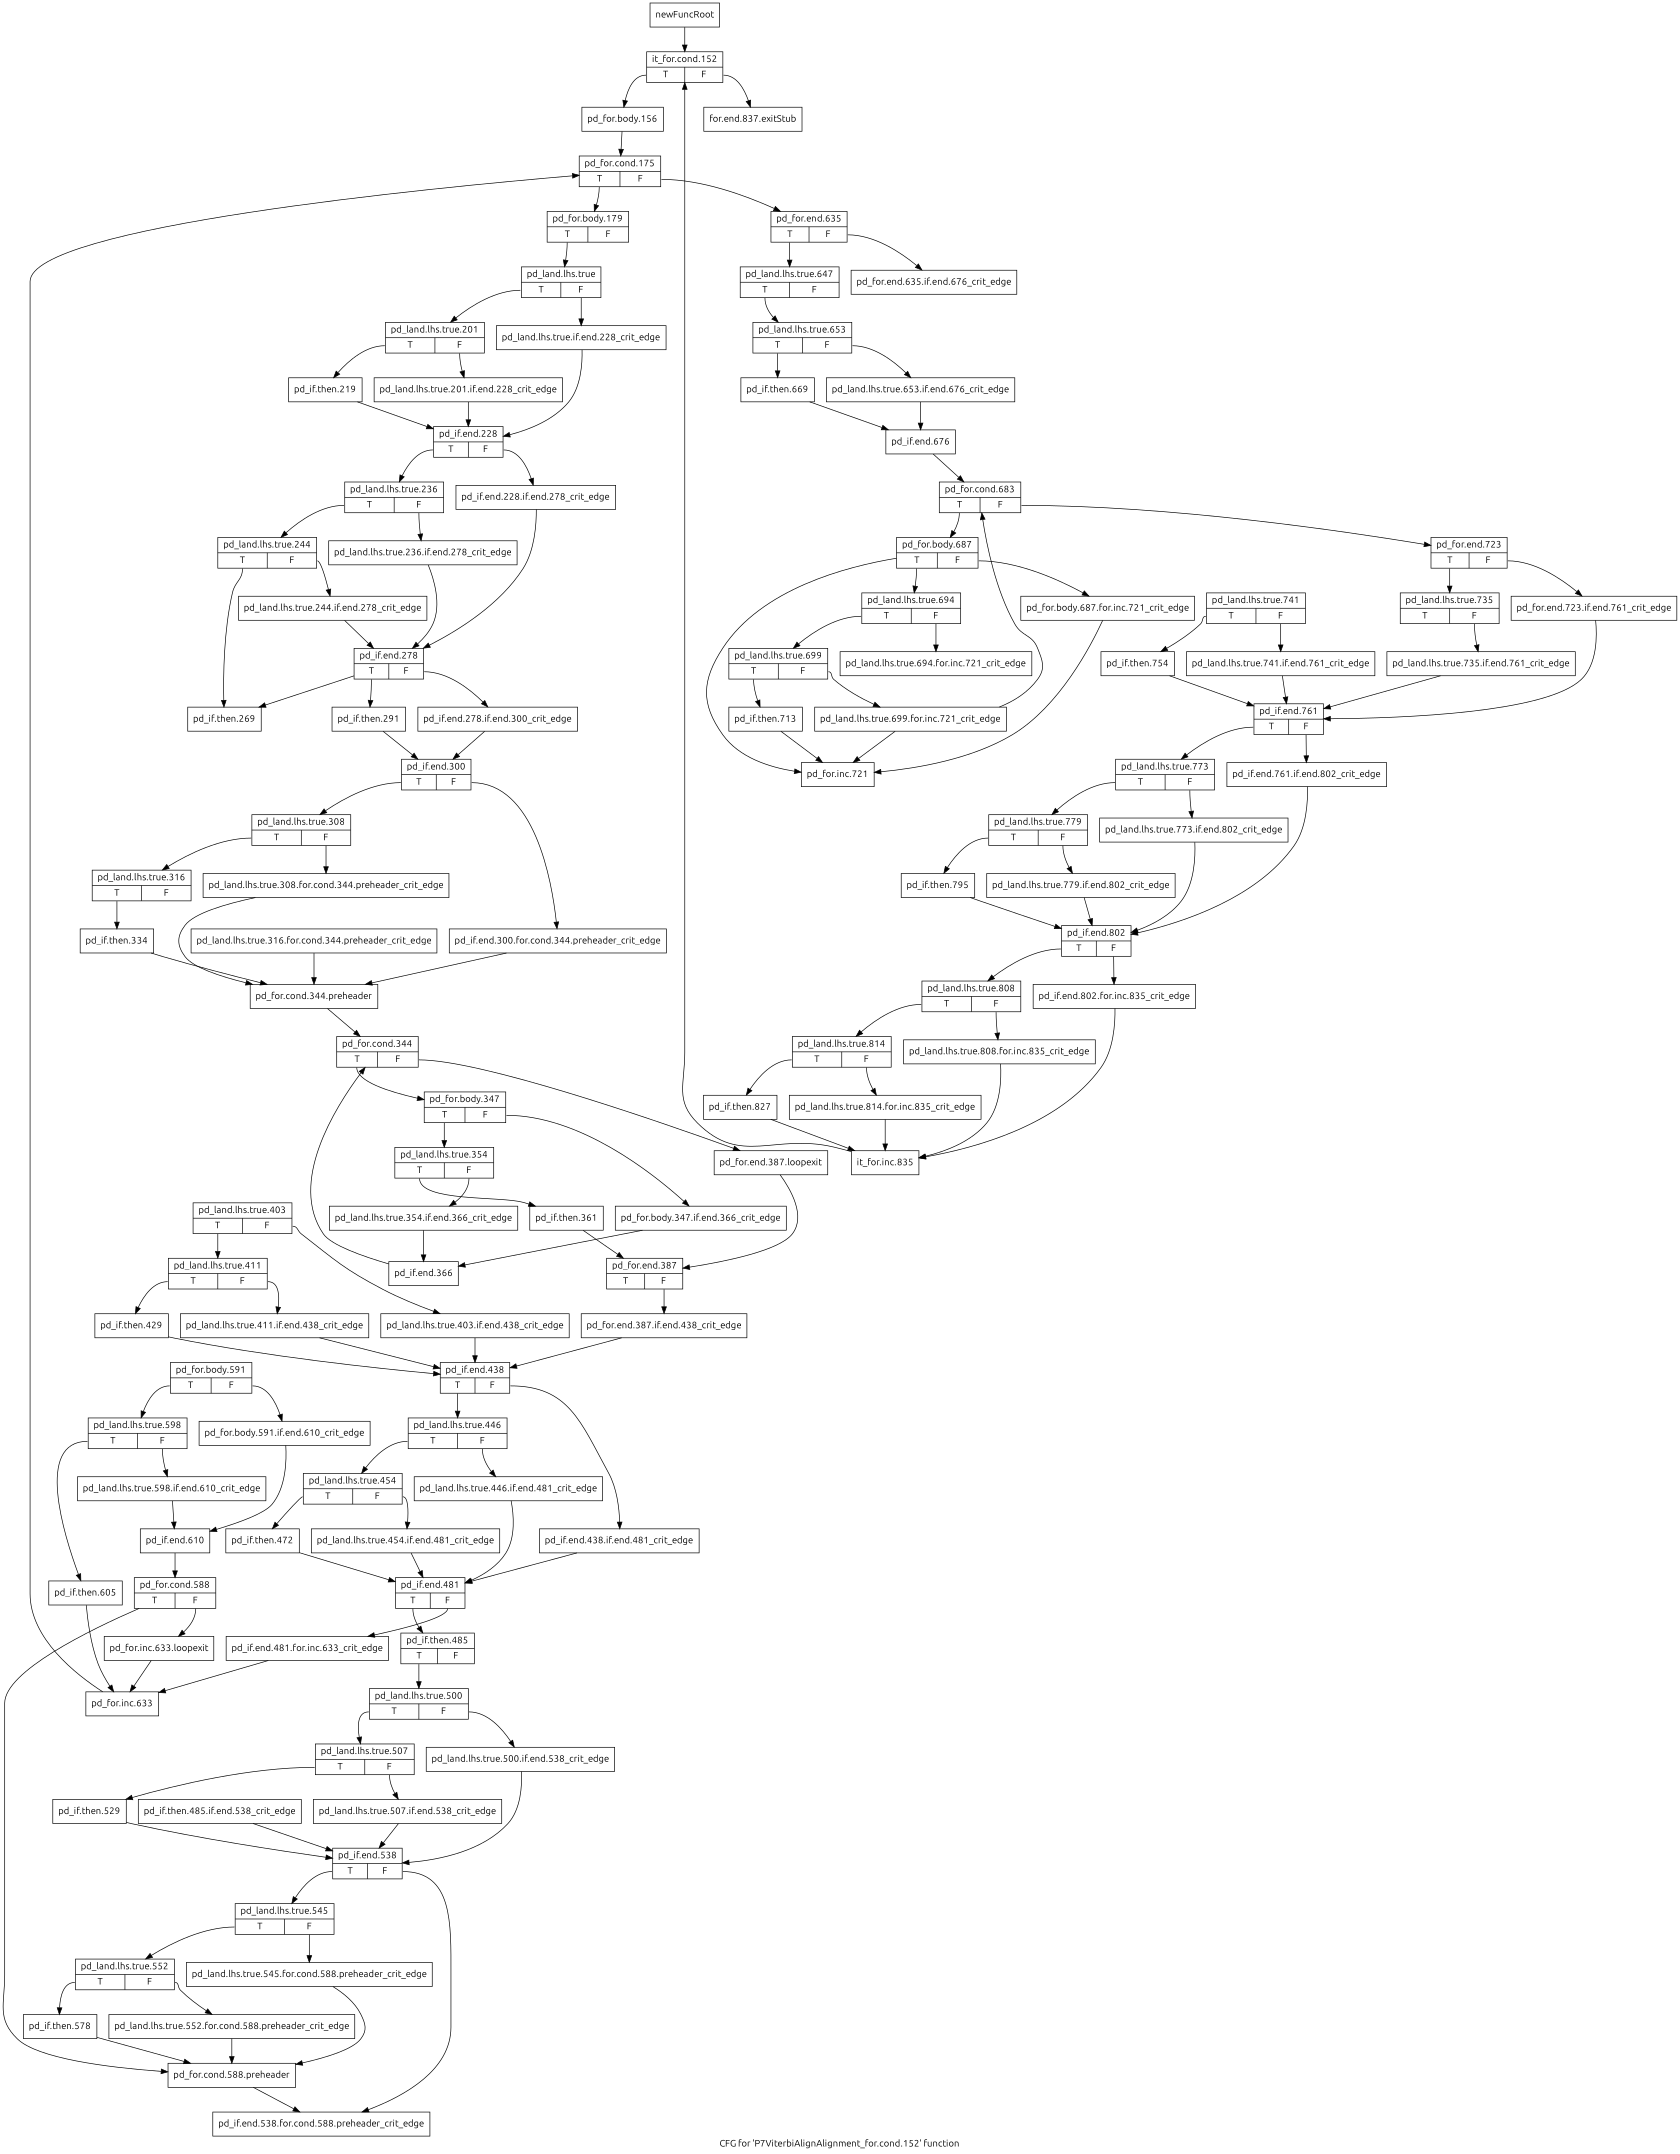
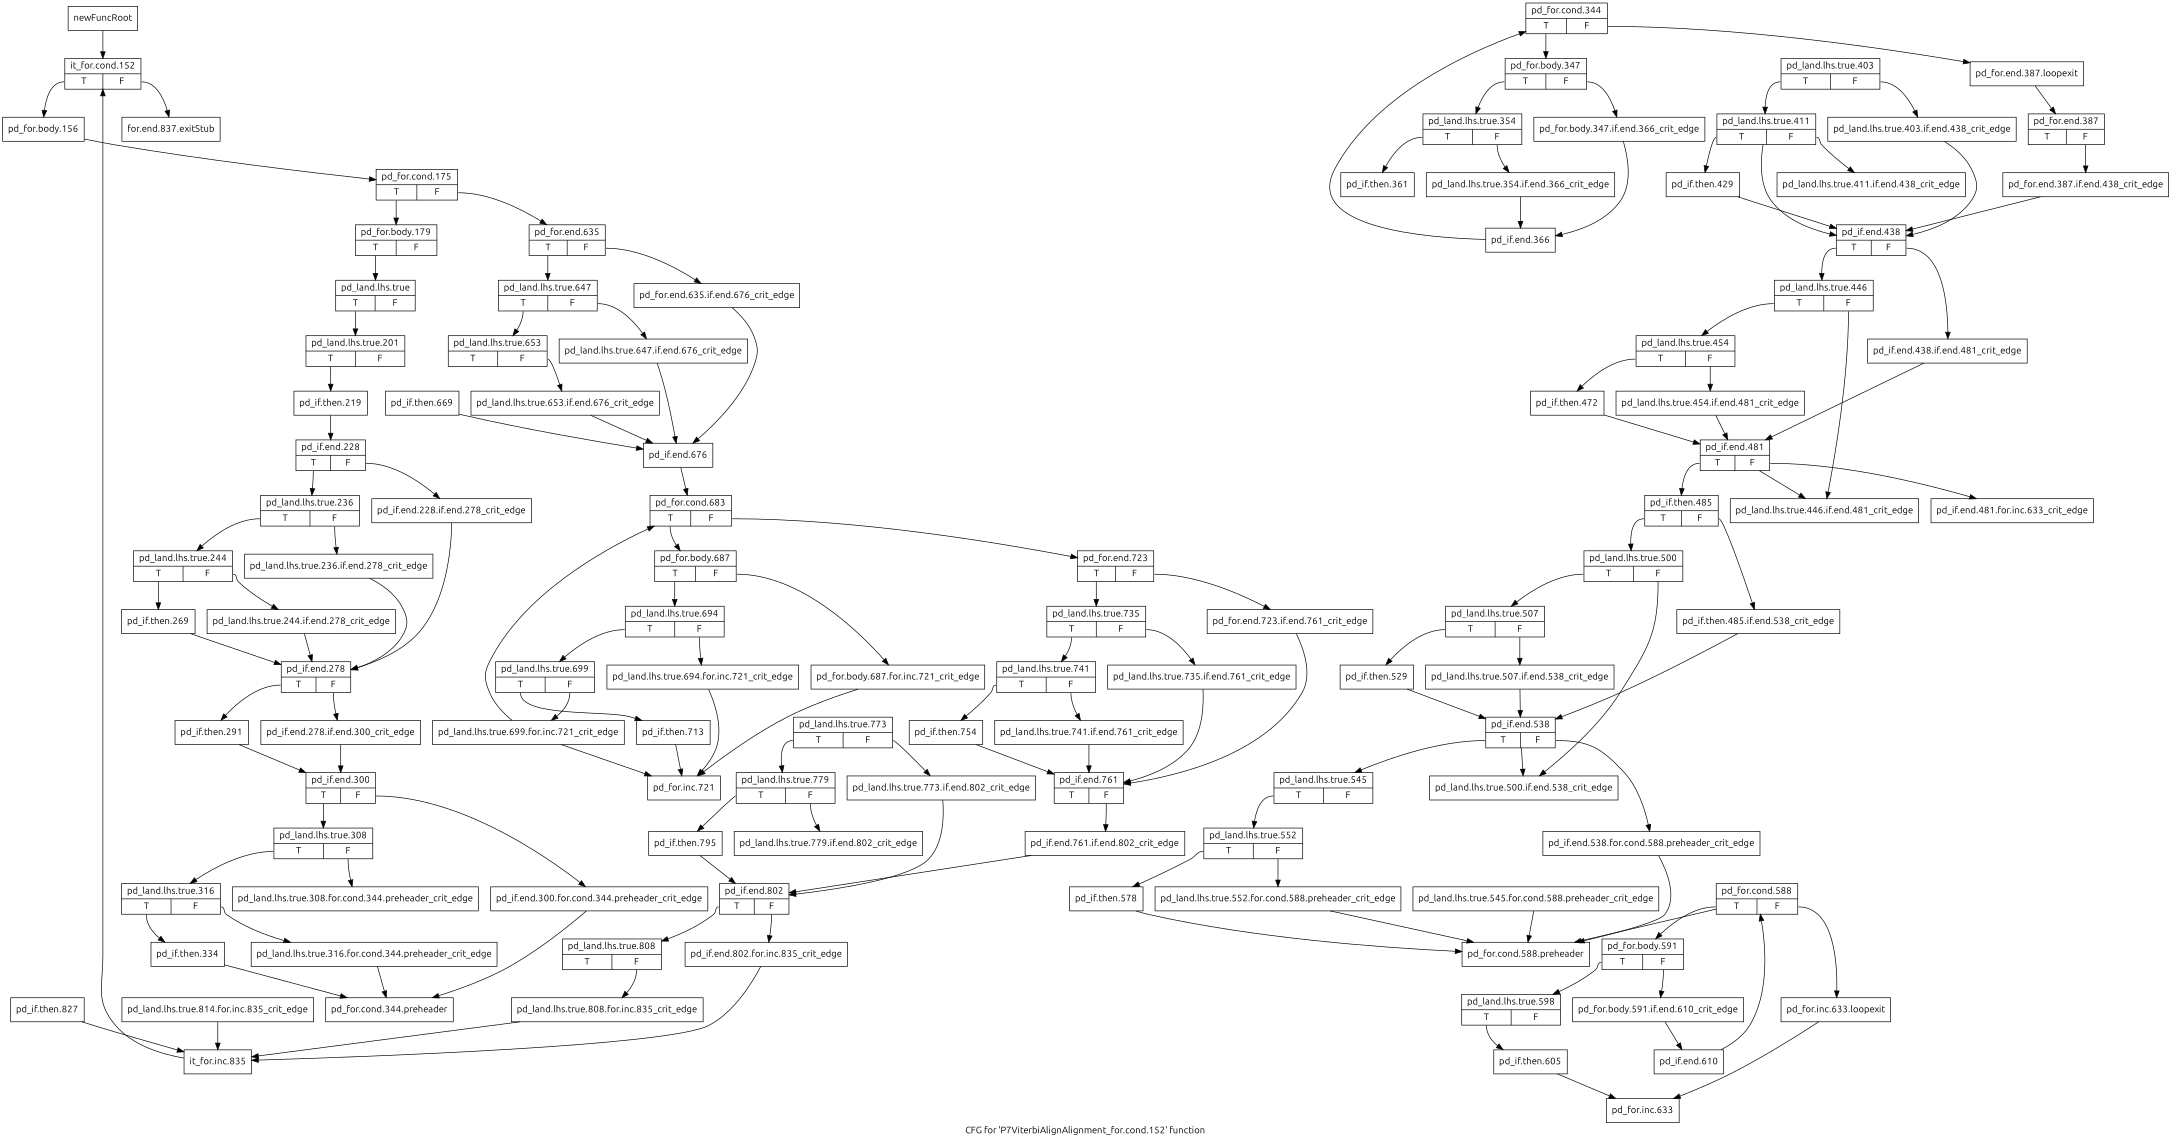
(581, 338) -> none
none -> (653, 351)
(778, 362) -> none
none -> (749, 378)
(468, 390) -> none
none -> (1737, 560)
(730, 639) -> (719, 731)
none -> (1070, 647)
(310, 690) -> (232, 648)
(30, 721) -> none
(1218, 736) -> none
(1087, 908) -> none
none -> (1673, 924)
none -> (250, 928)
(179, 936) -> none
(341, 1020) -> none
(842, 1052) -> none
(601, 1243) -> none
(377, 1352) -> (1773, 202)
(172, 1489) -> none
(508, 1549) -> (1780, 483)
(217, 1676) -> none
(487, 1840) -> (1522, 759)
(309, 1945) -> none
(274, 2098) -> (1662, 917)
